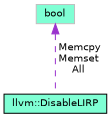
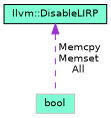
(55, 64) -> (55, 64)
